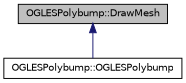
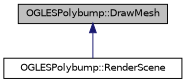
(93, 68) -> (93, 68)
